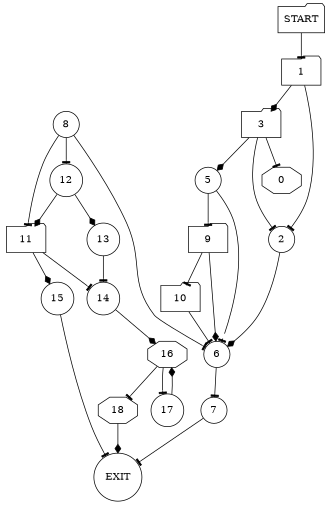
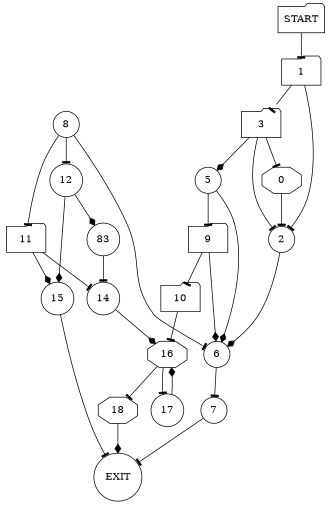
(284, 95) -> (284, 95)
(48, 207) -> (62, 235)
none -> (282, 208)
(103, 239) -> (103, 239)
(239, 260) -> (239, 260)
(198, 326) -> (175, 323)
